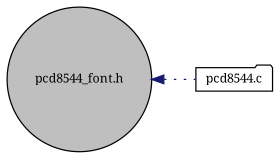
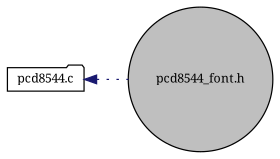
(180, 79) -> (113, 79)
